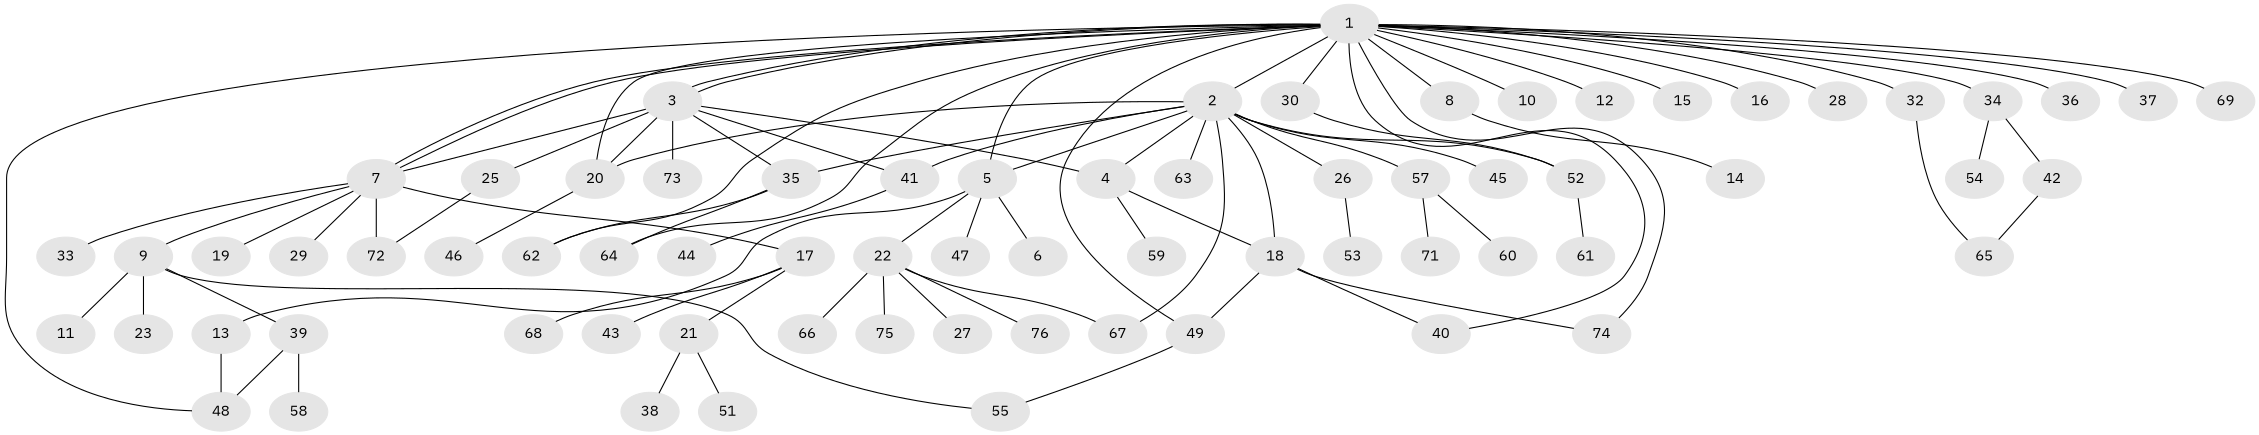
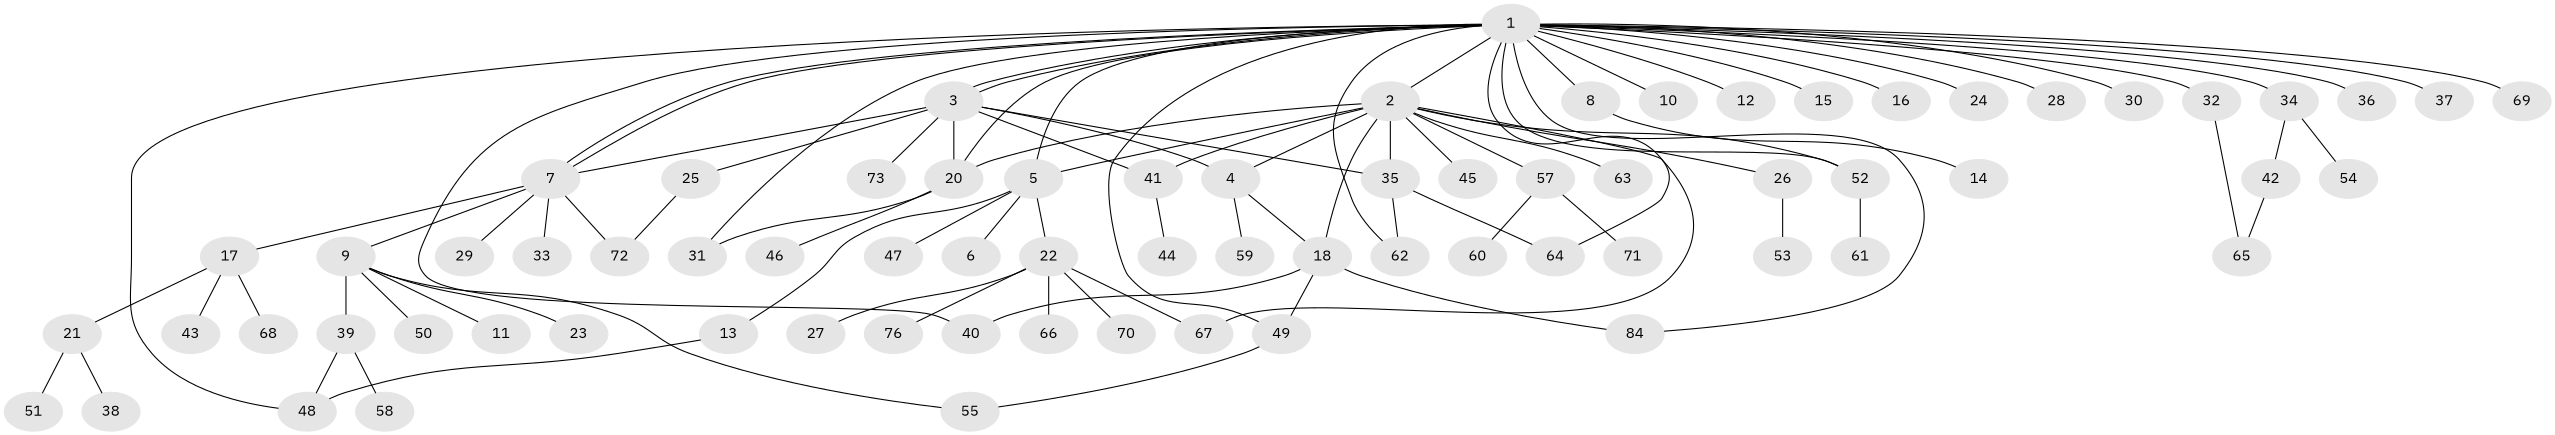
none -> (1979, 101)
(1379, 132) -> (1583, 146)
(221, 257) -> none
none -> (697, 257)
none -> (424, 334)
(885, 334) -> (1126, 334)
(1602, 334) -> (1635, 334)
